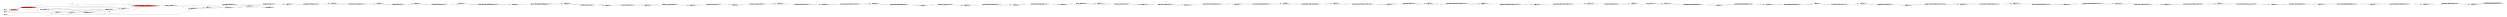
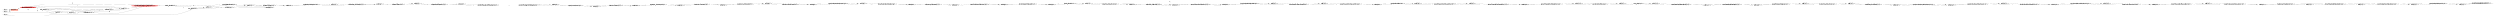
(515, 5) -> none
